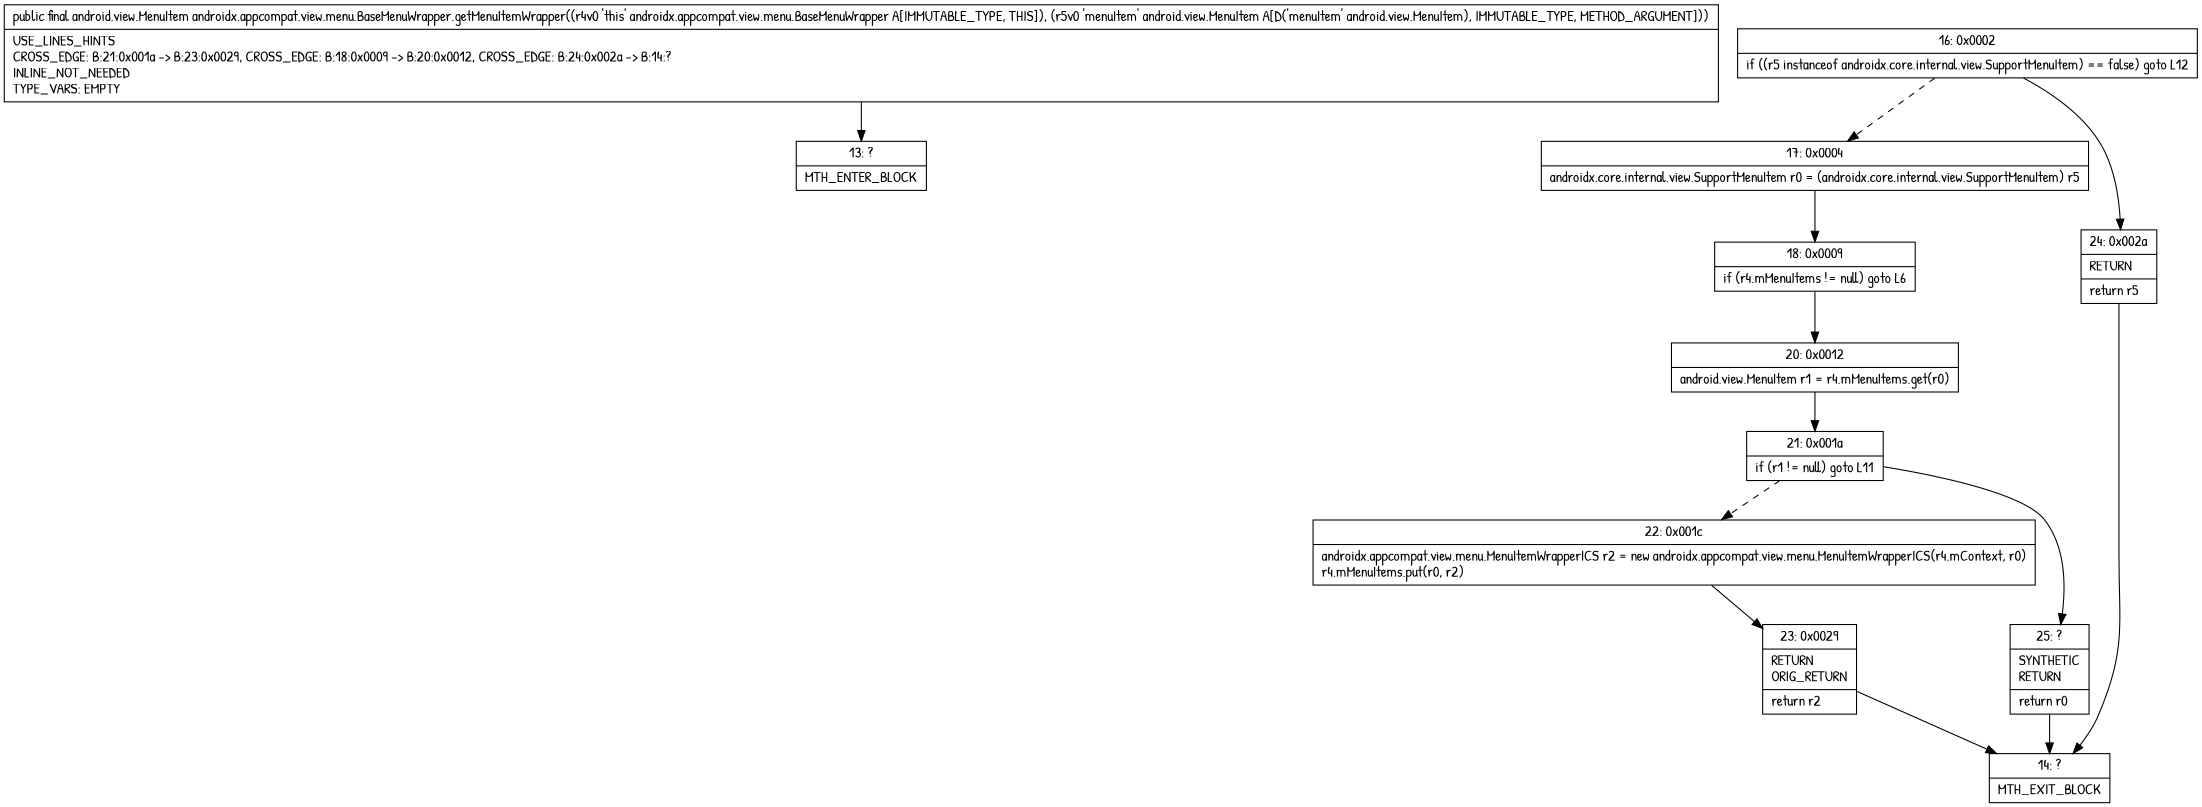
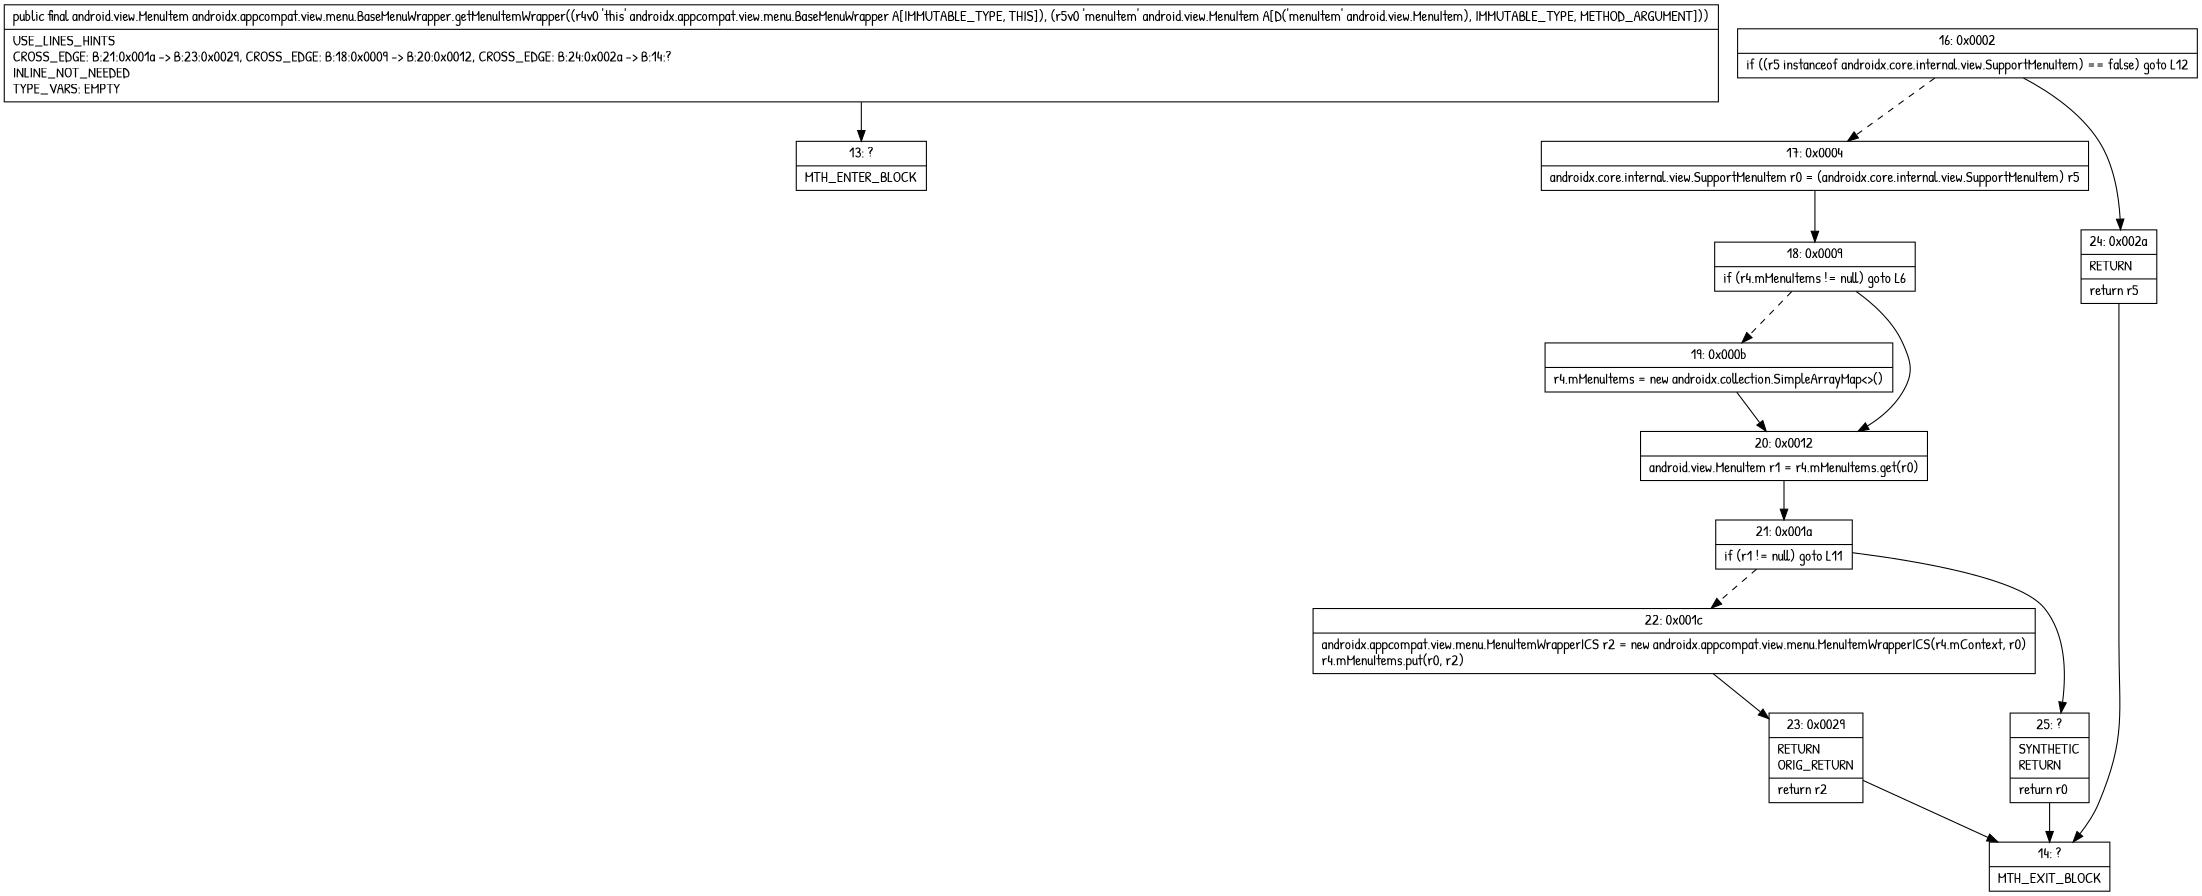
none -> (1719, 367)
